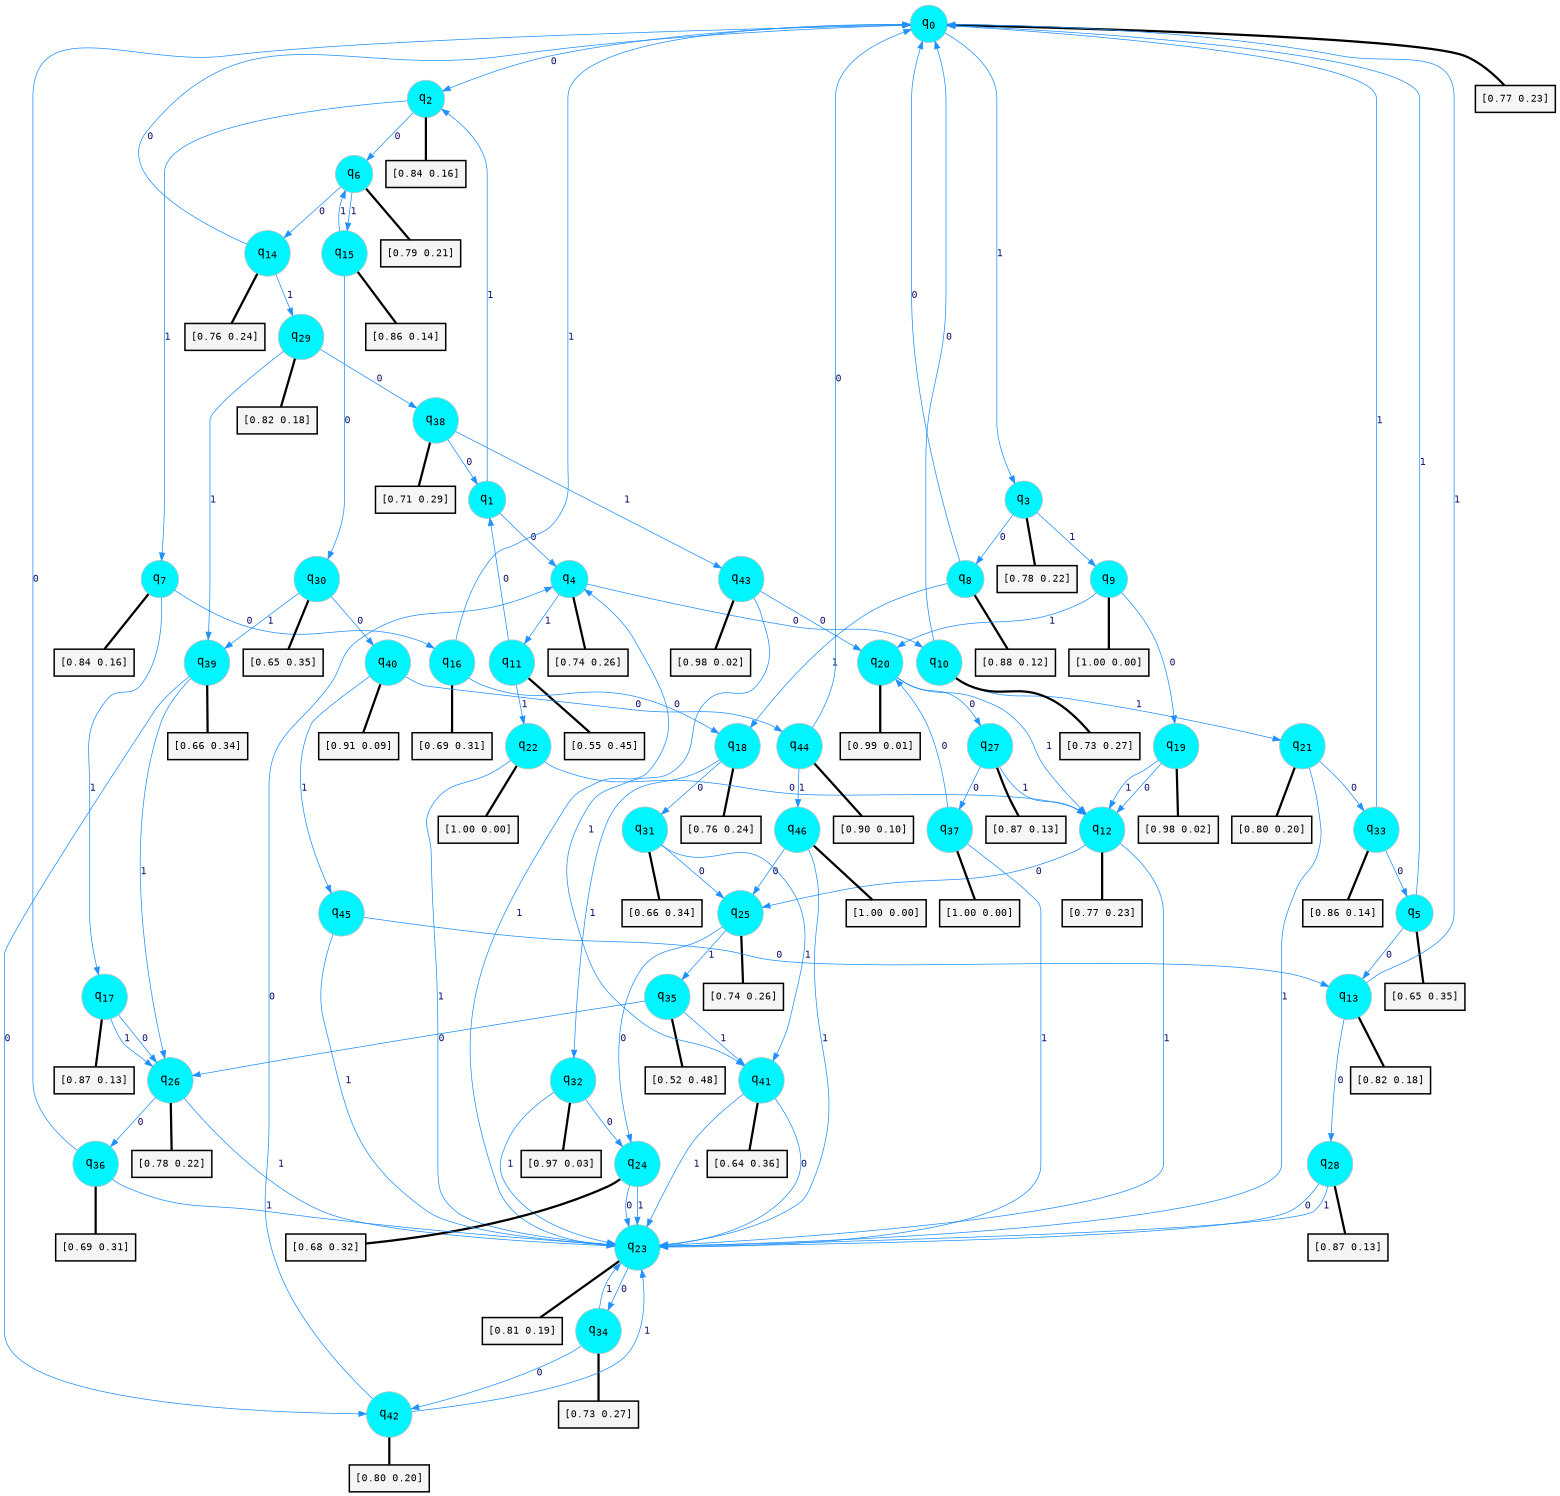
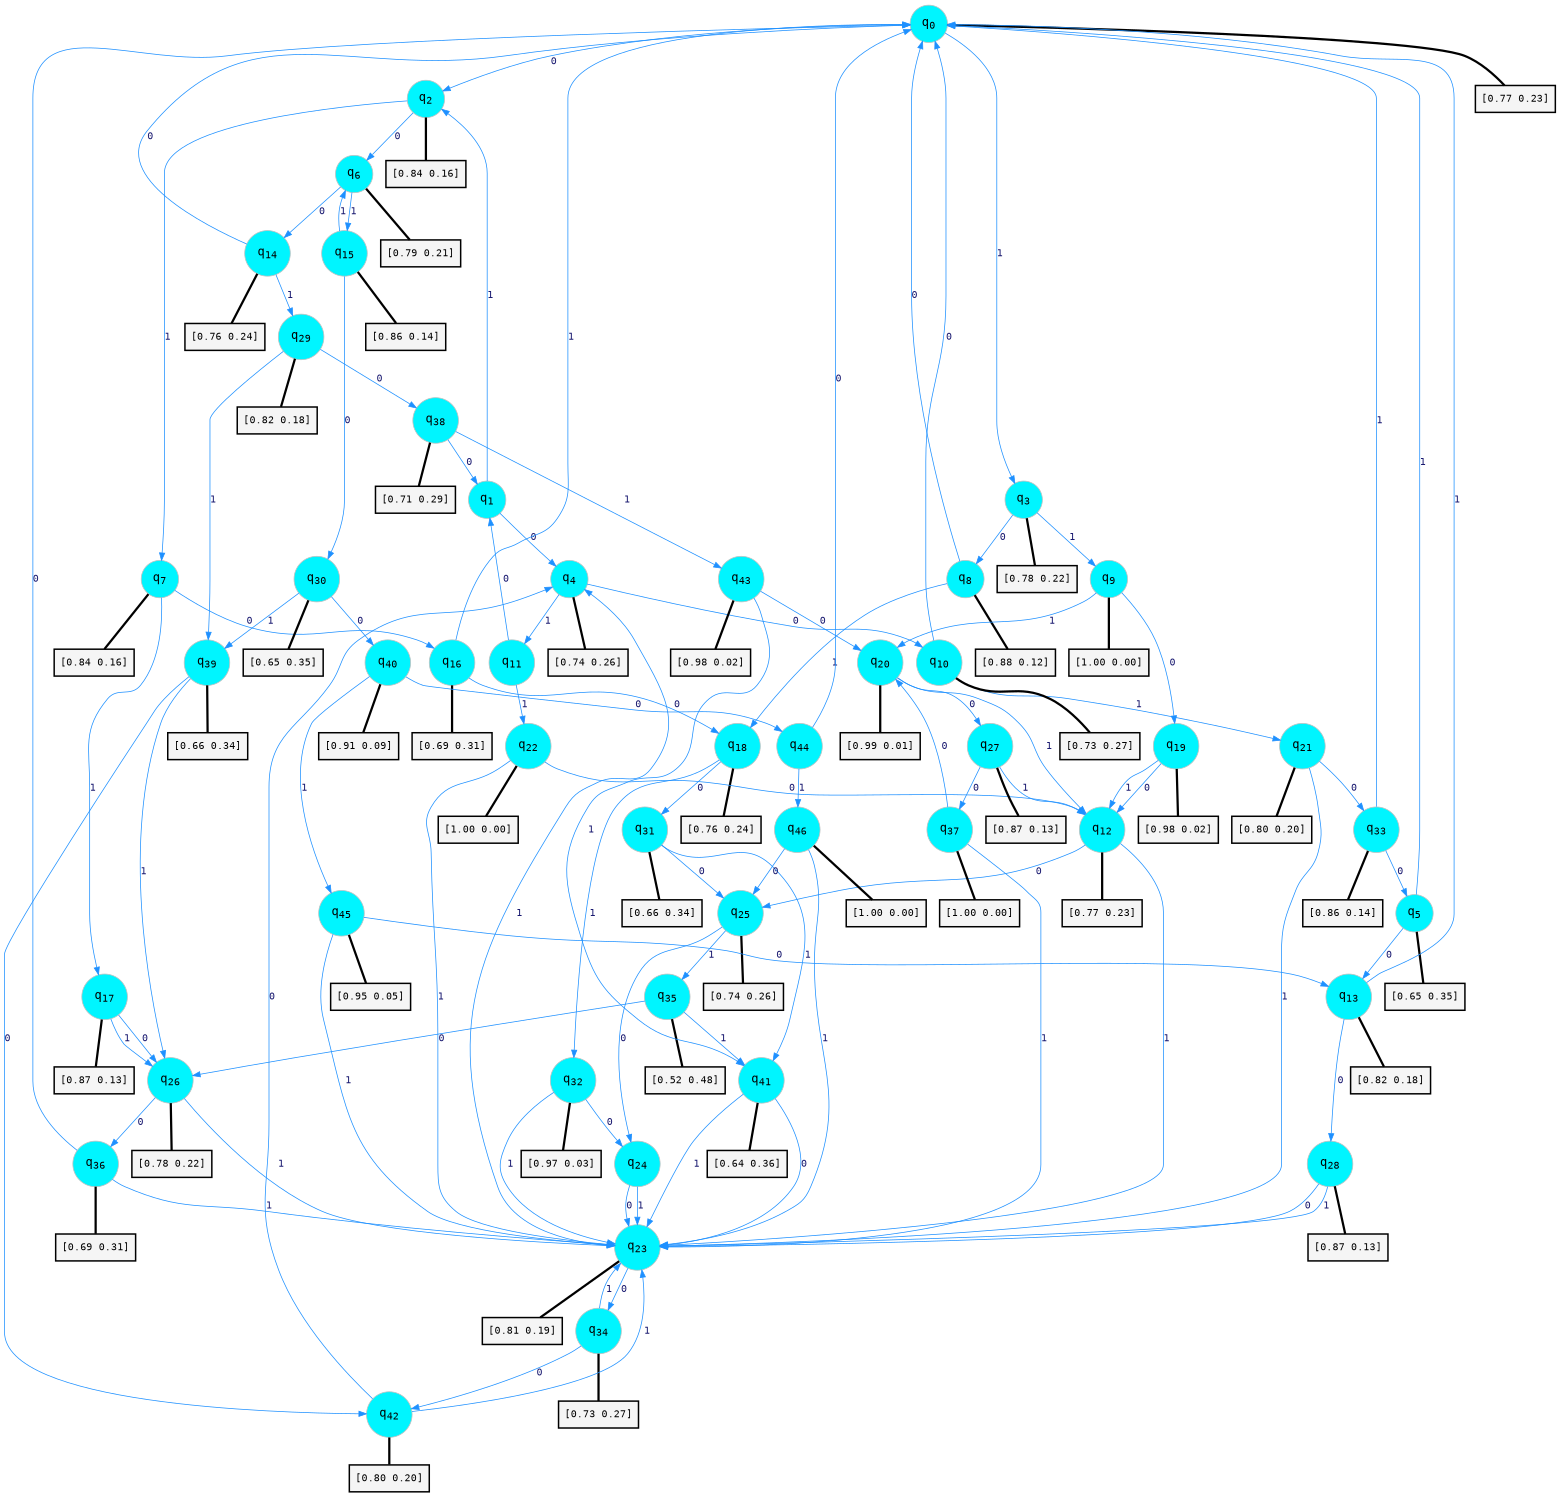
(605, 746) -> none
(874, 830) -> none
none -> (371, 997)
(326, 1247) -> none
